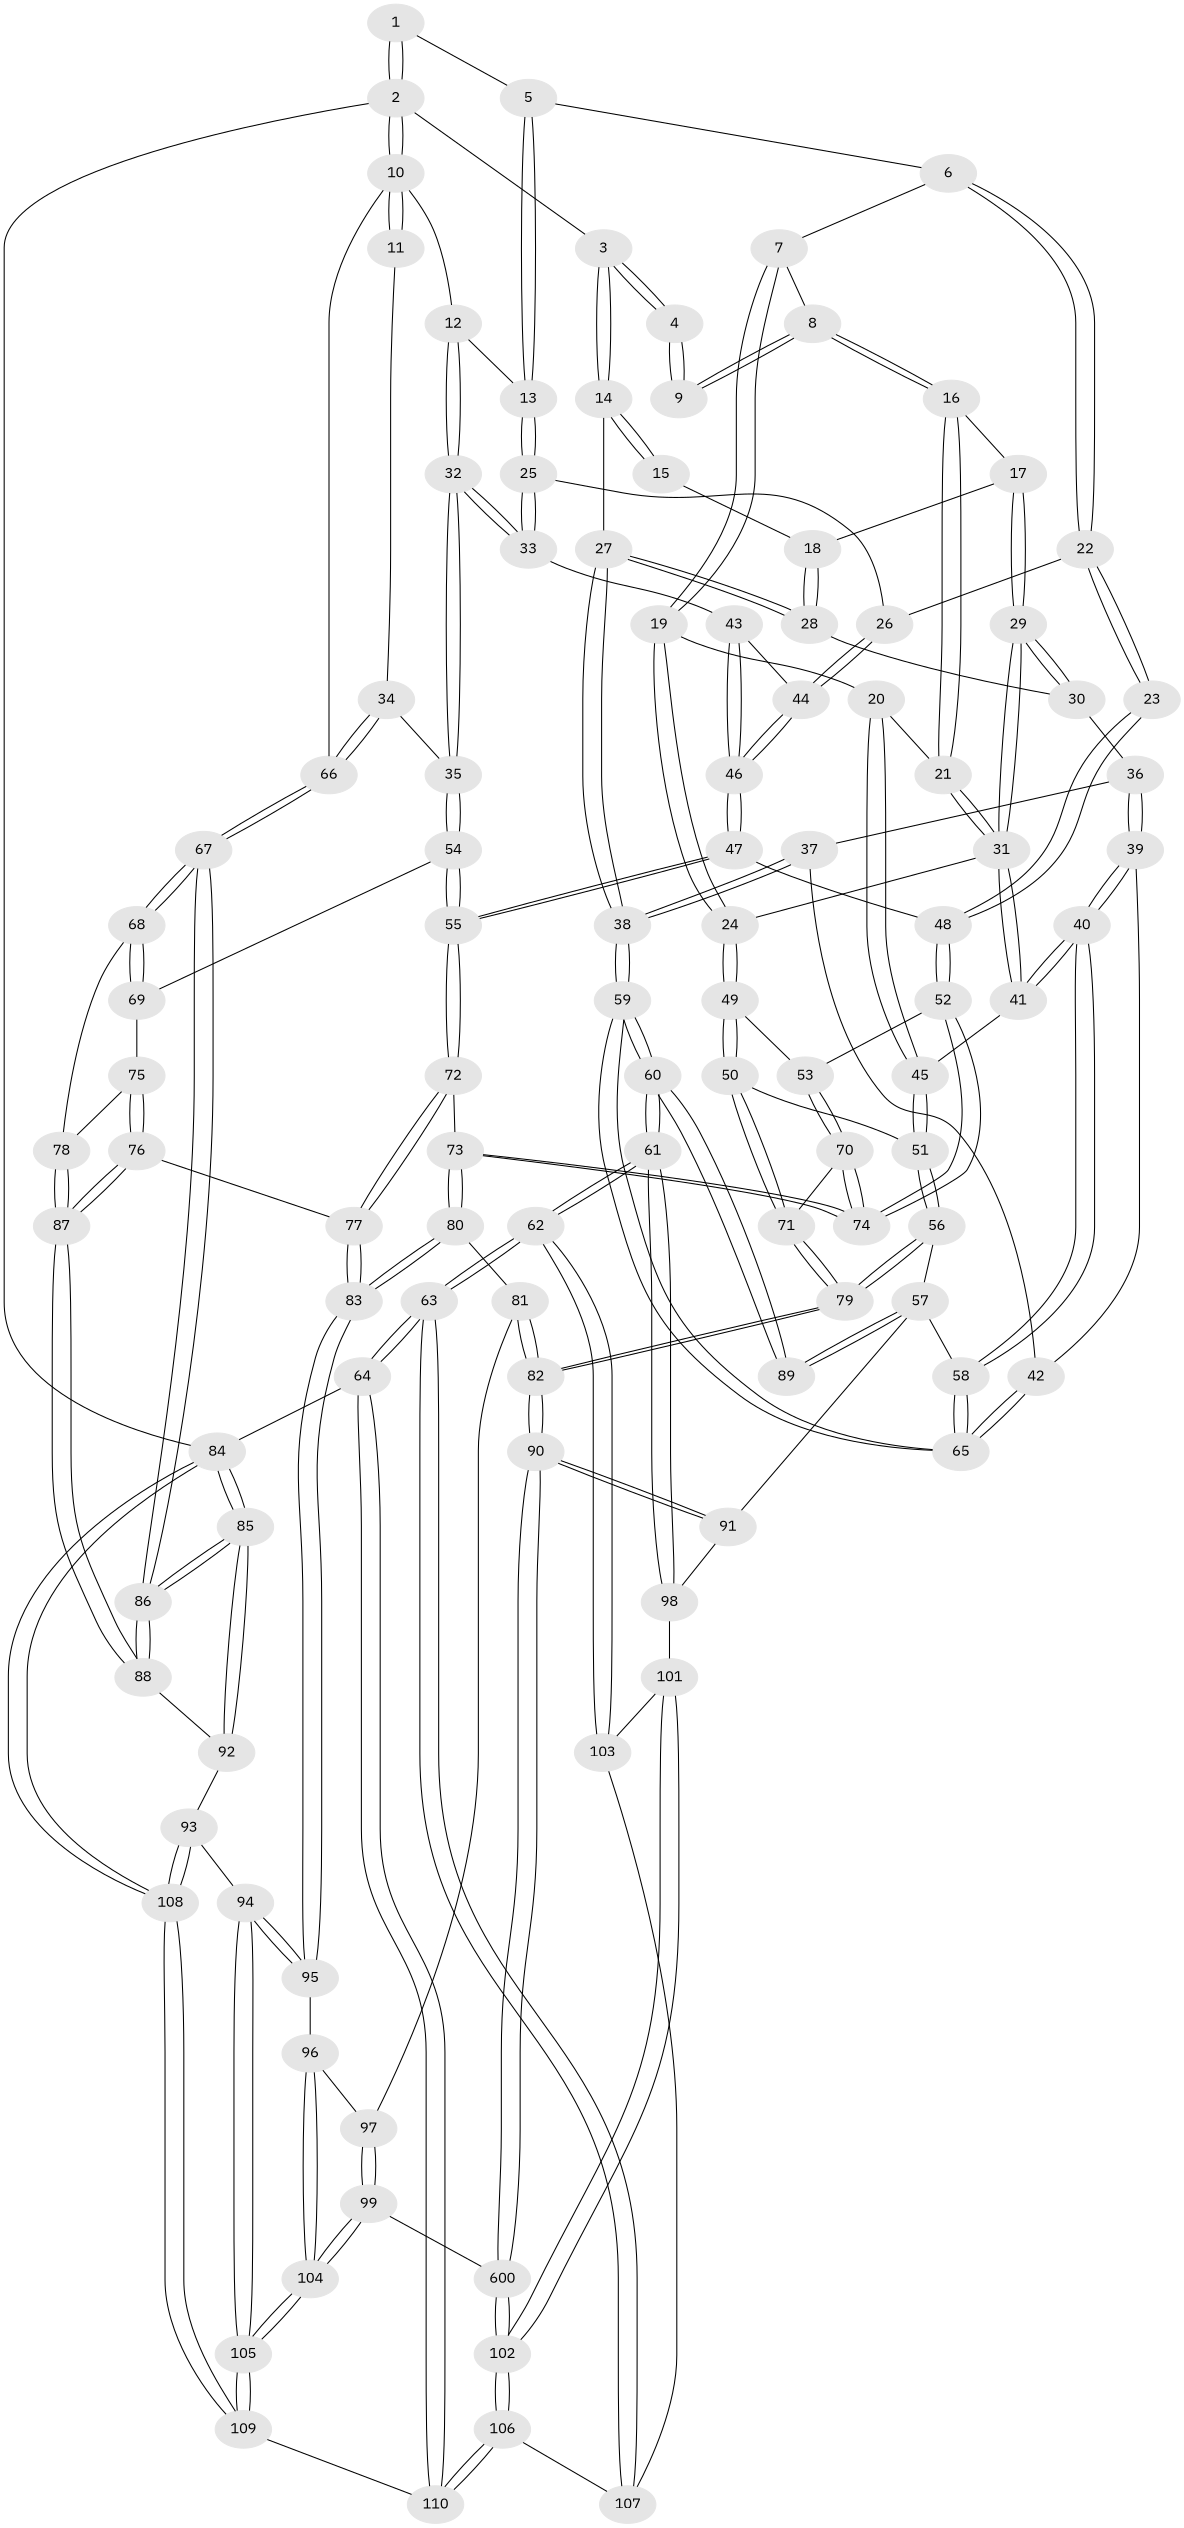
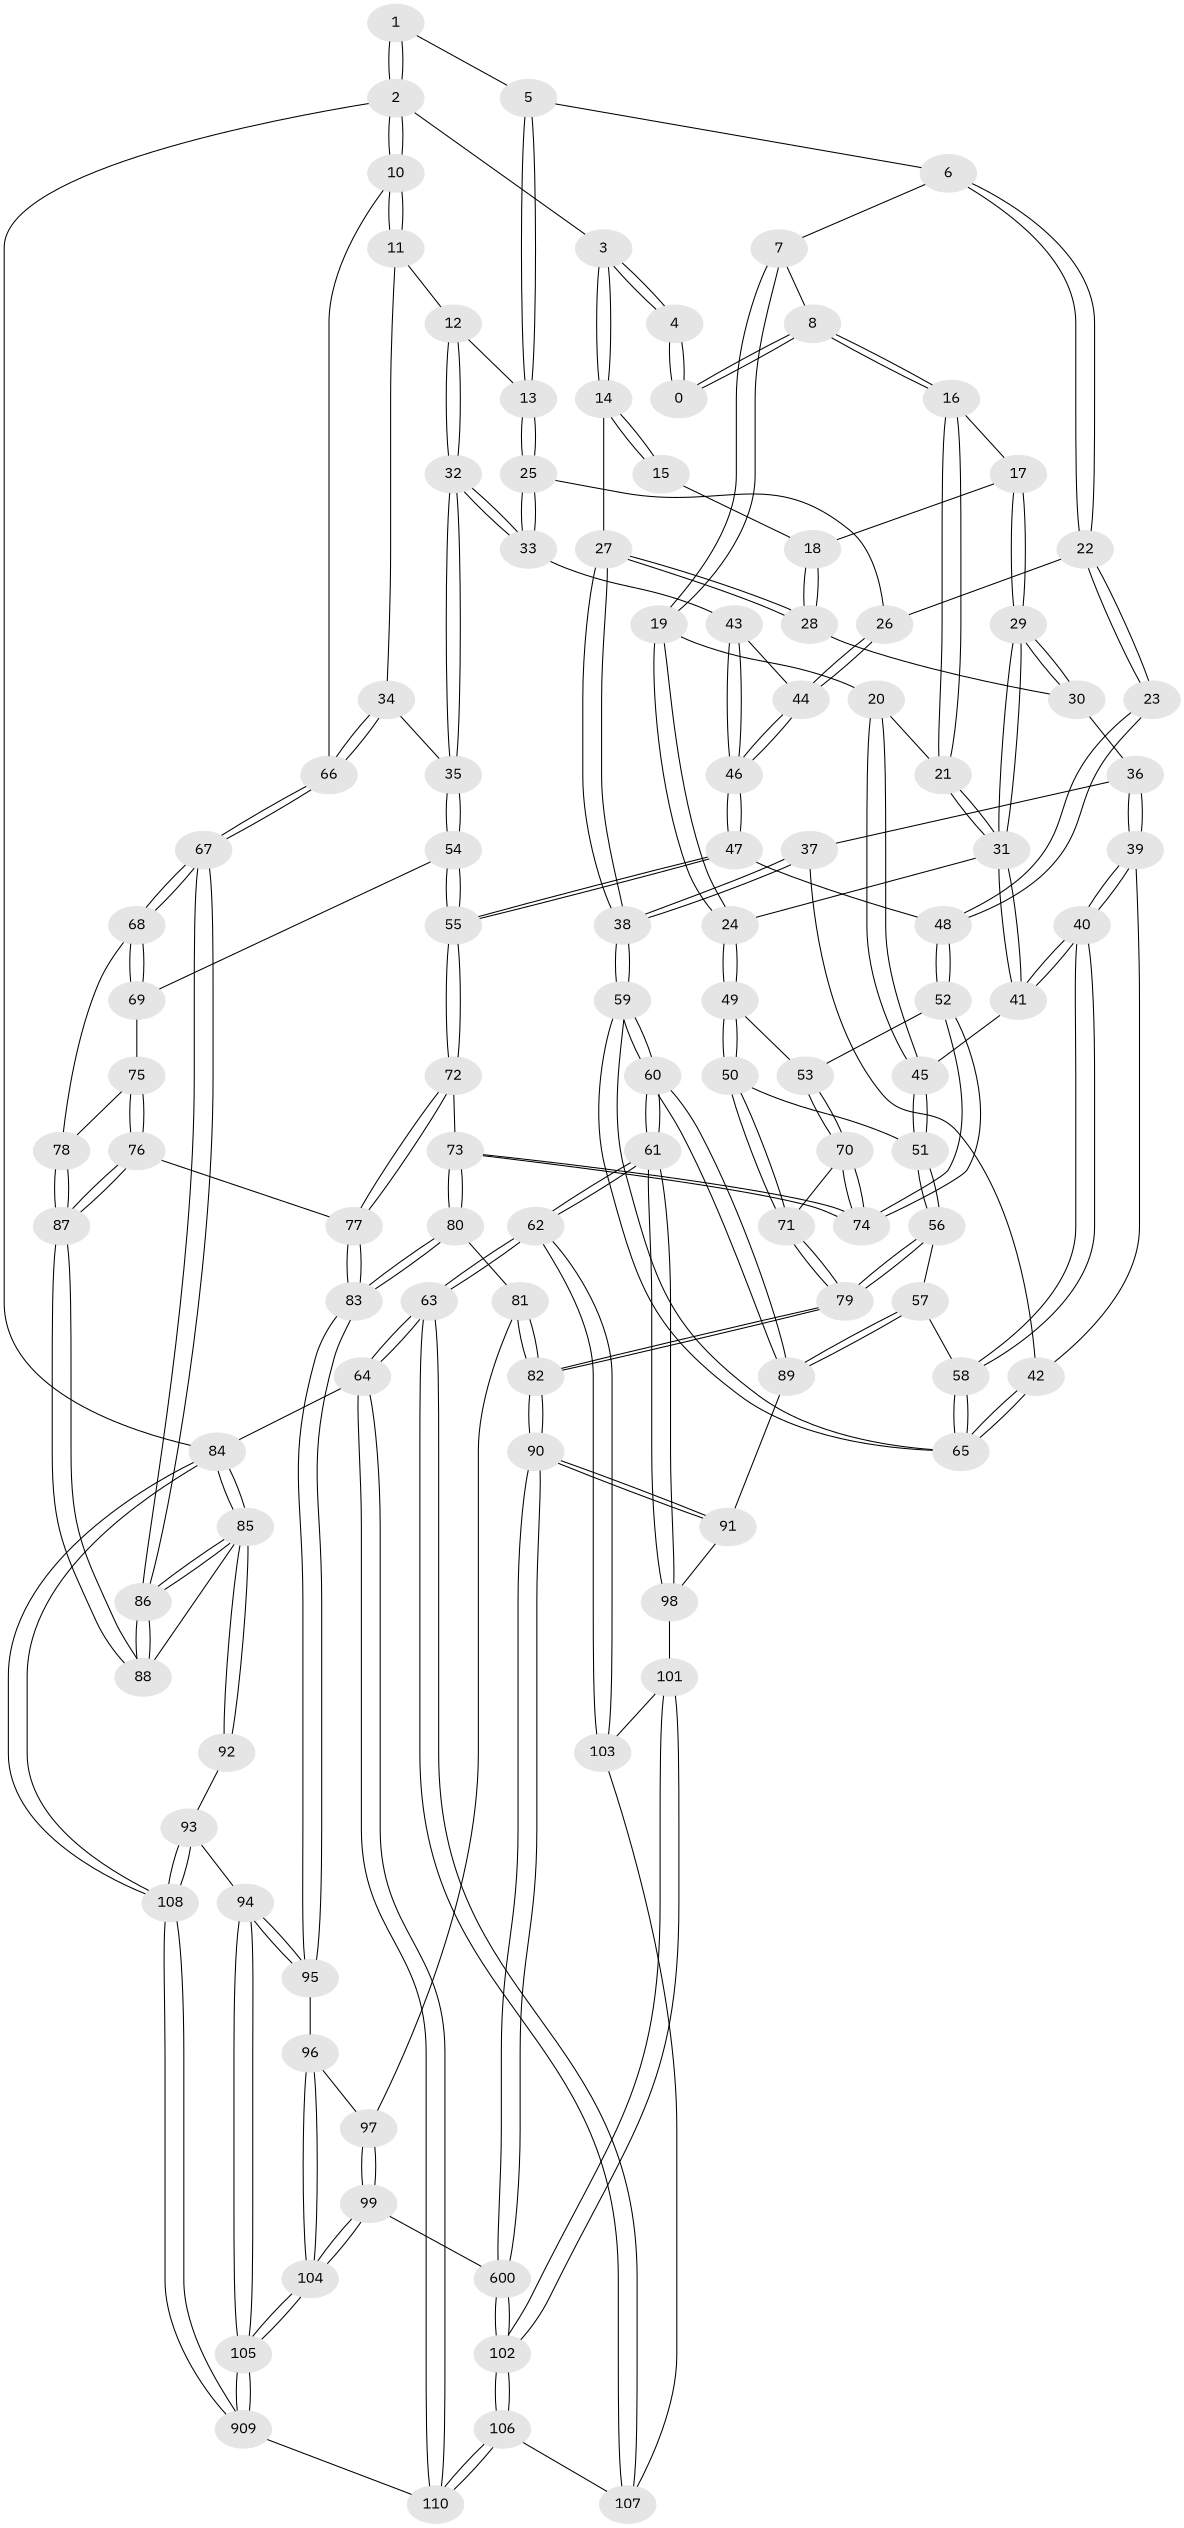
(439, 244) -> (425, 286)
(679, 399) -> (679, 399)
(824, 1414) -> (757, 1452)
(185, 1715) -> (194, 1602)
(243, 2429) -> (243, 2429)
